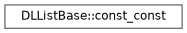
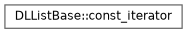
(94, 17) -> (94, 17)
